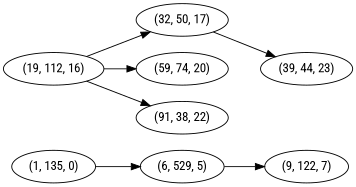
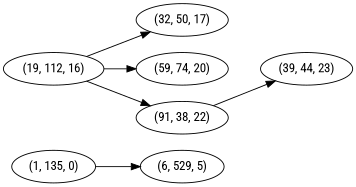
(240, 43) -> (240, 95)
(307, 167) -> none
